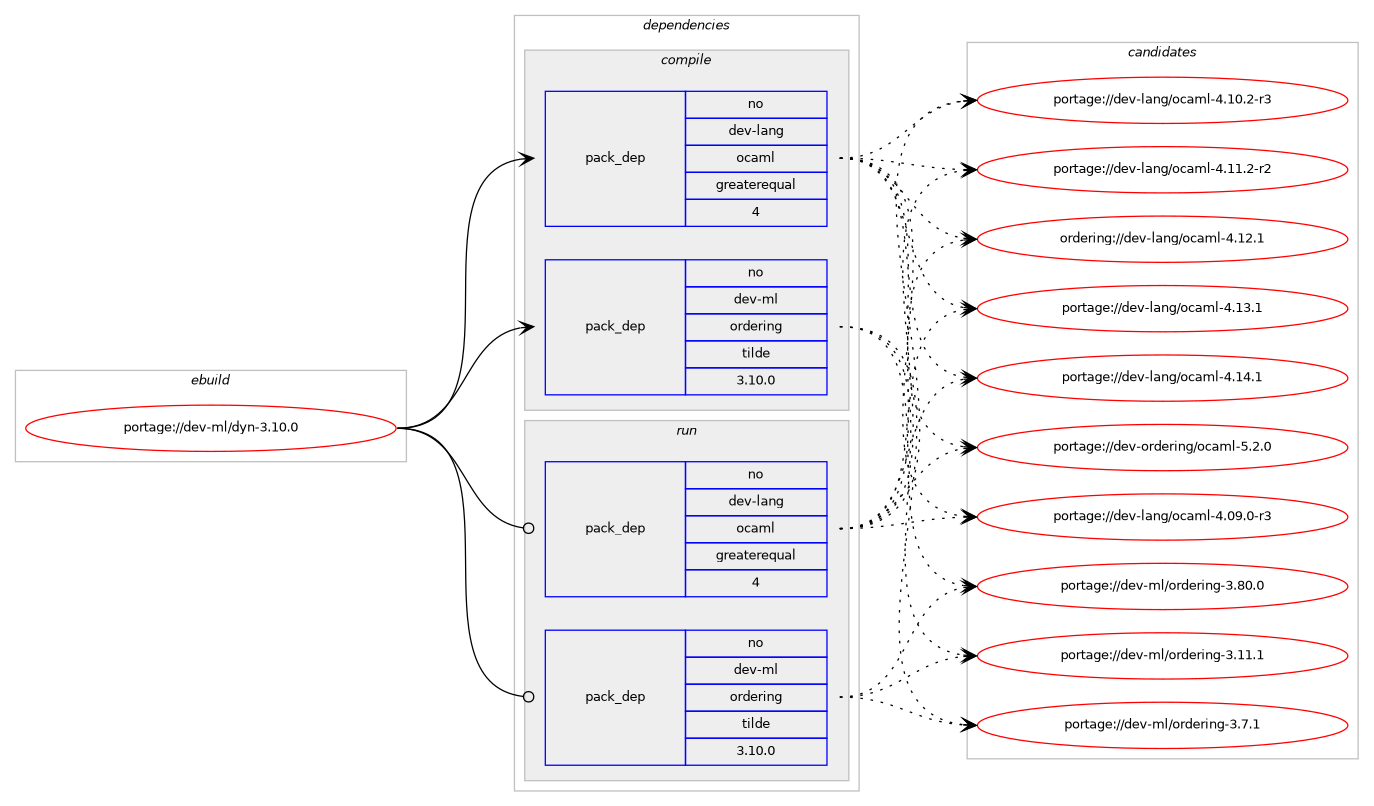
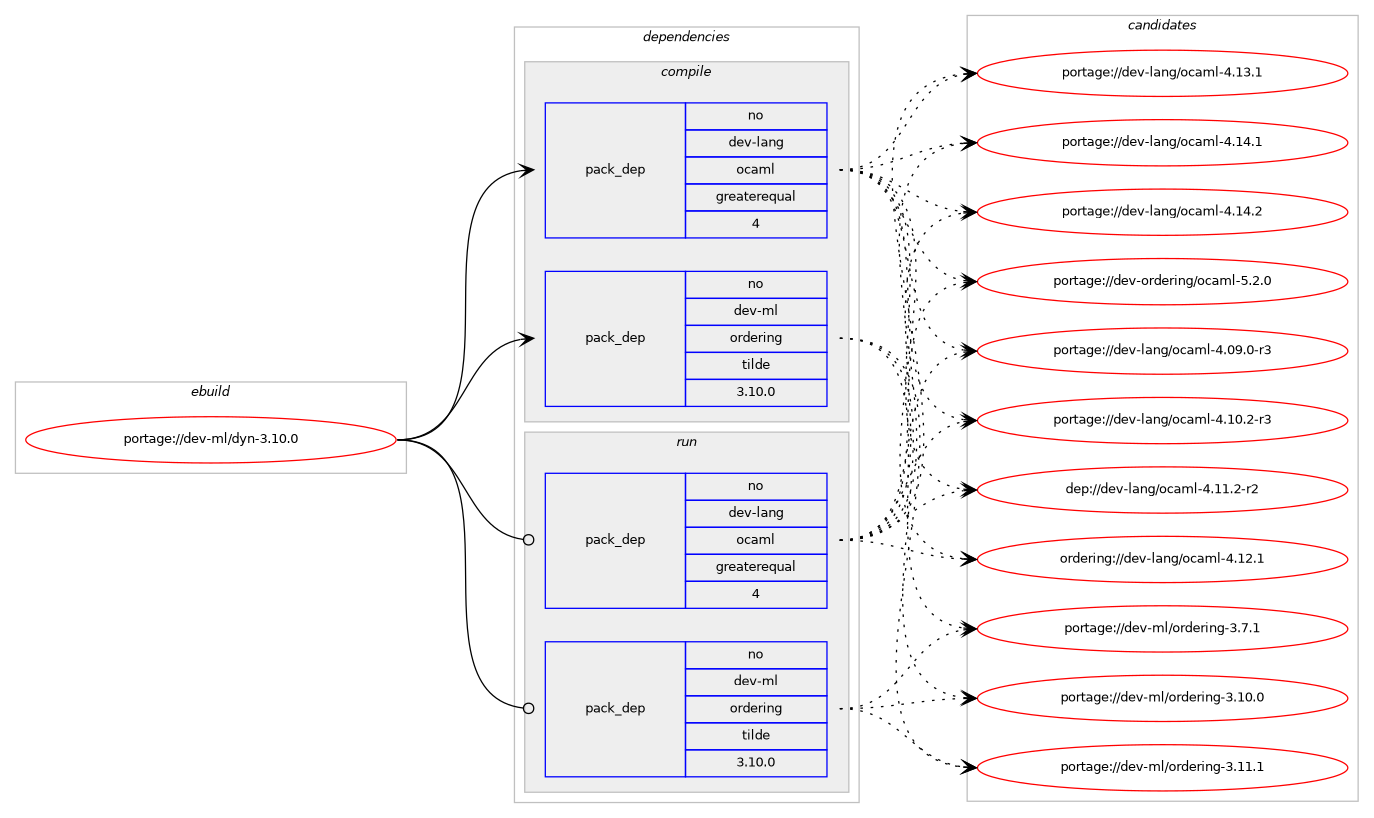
(1163, 170) -> (1163, 490)
none -> (1163, 212)
(1163, 586) -> (1163, 698)
